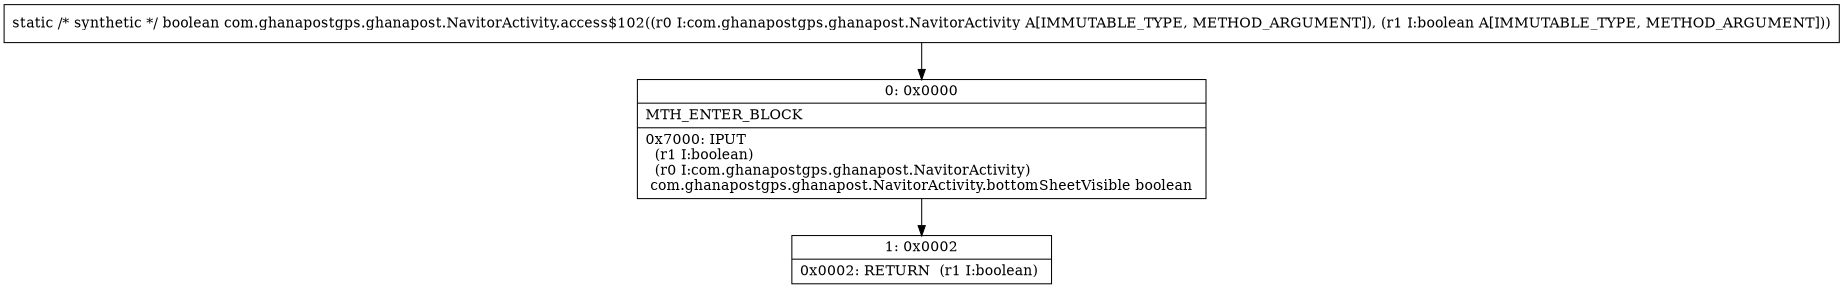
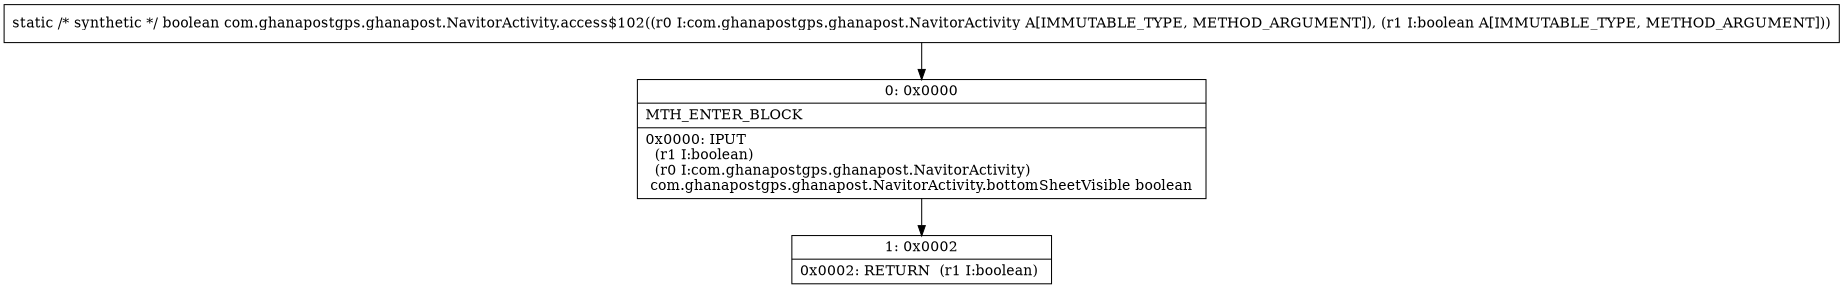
(701, 140) -> (701, 140)
